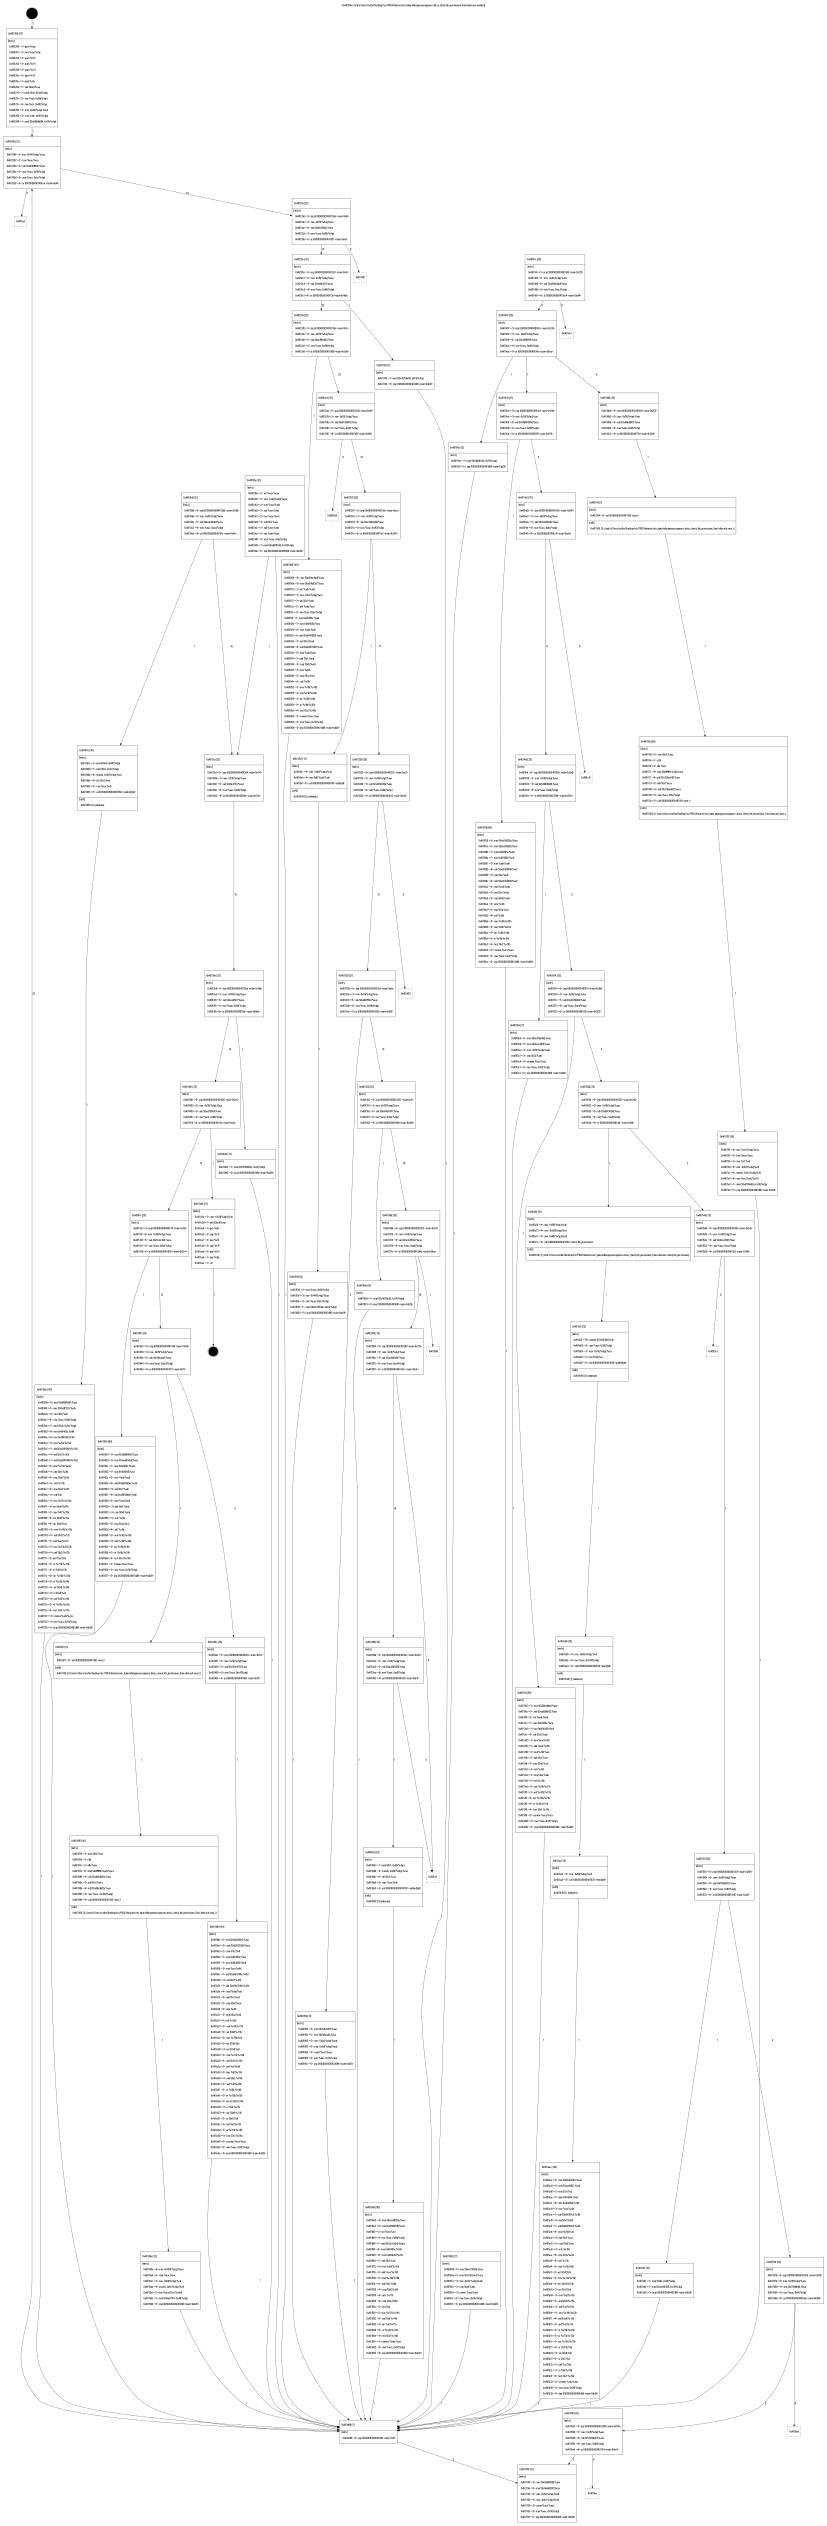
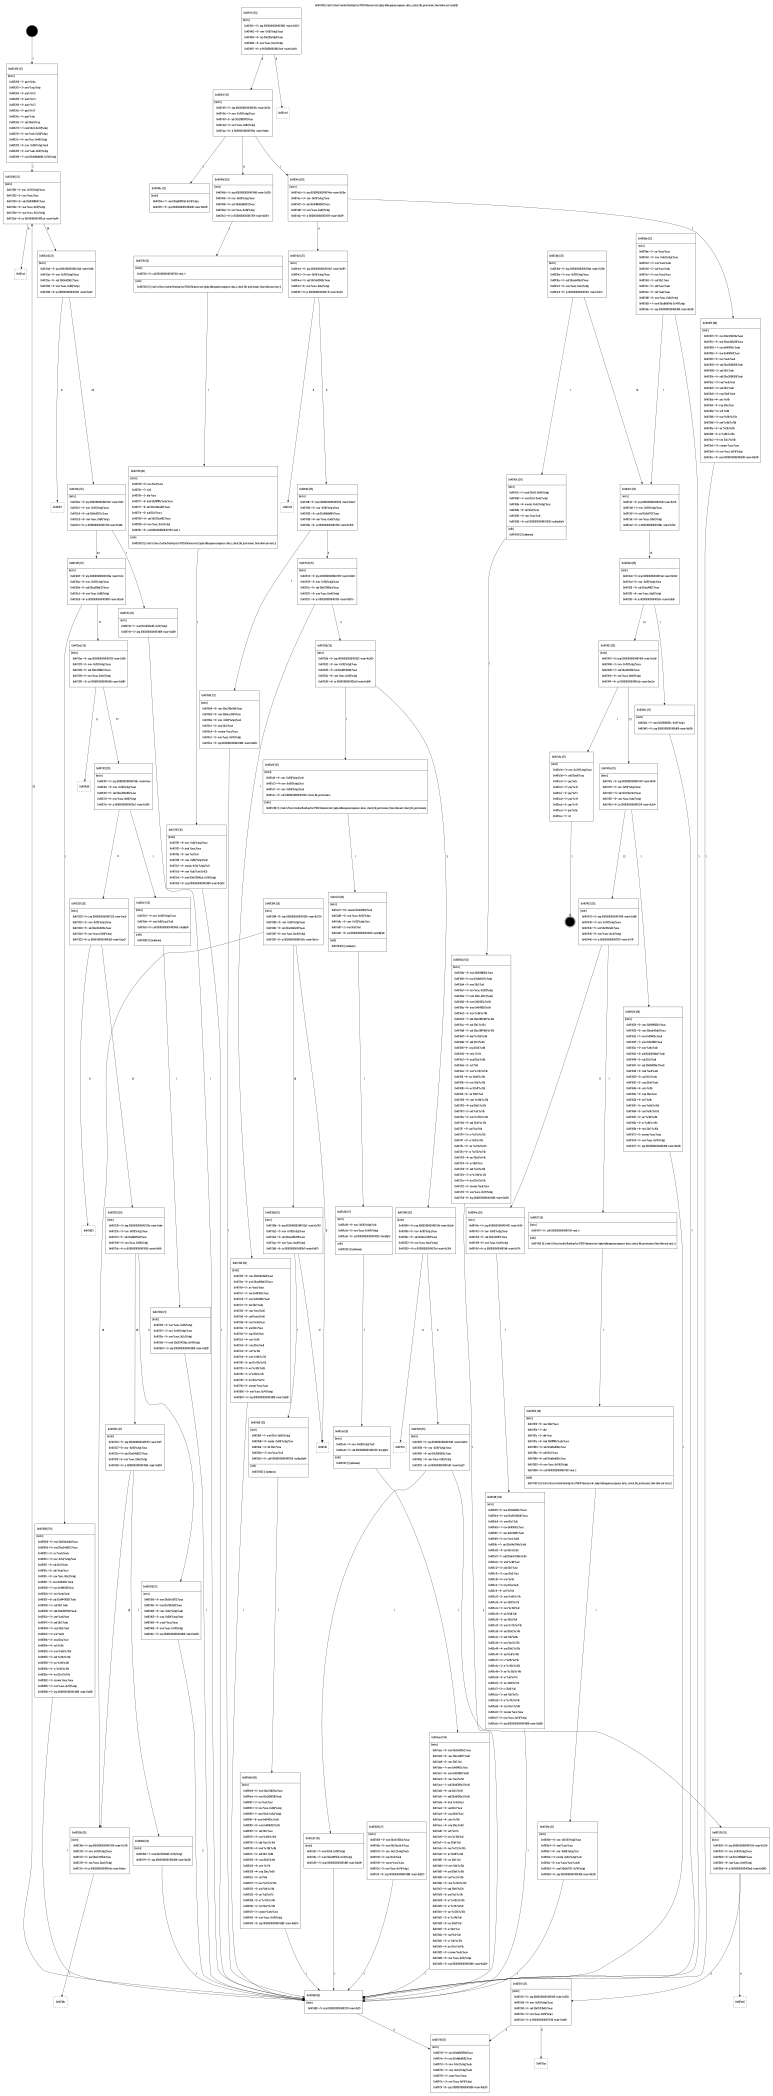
(419, 1292) -> (100, 1330)
(453, 1457) -> none
